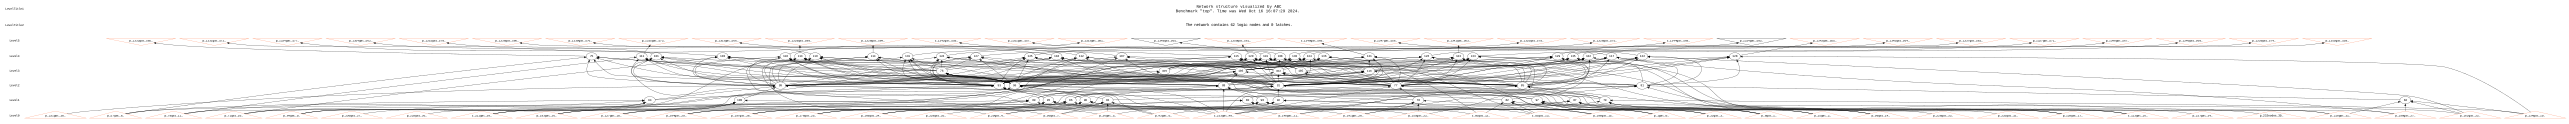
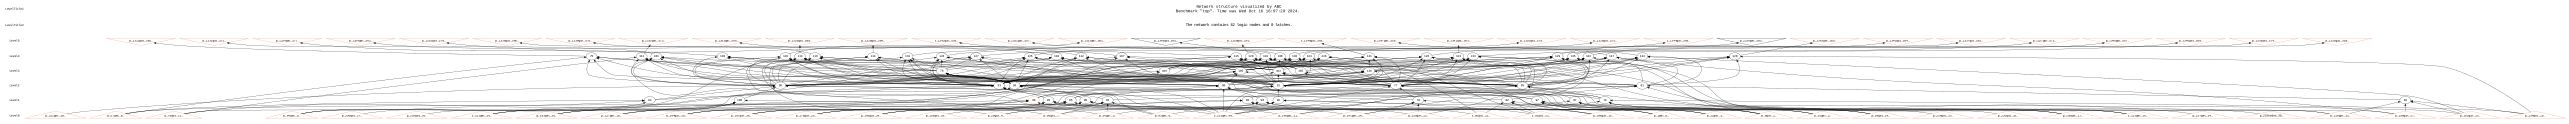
(1034, 100) -> (1034, 100)
(234, 116) -> none
